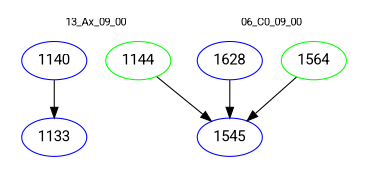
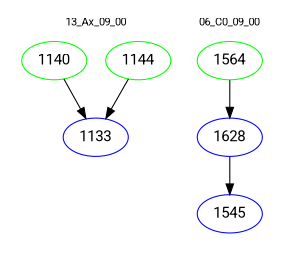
(54, 61) -> (54, 61)
(173, 90) -> (120, 94)
(276, 95) -> (230, 94)
